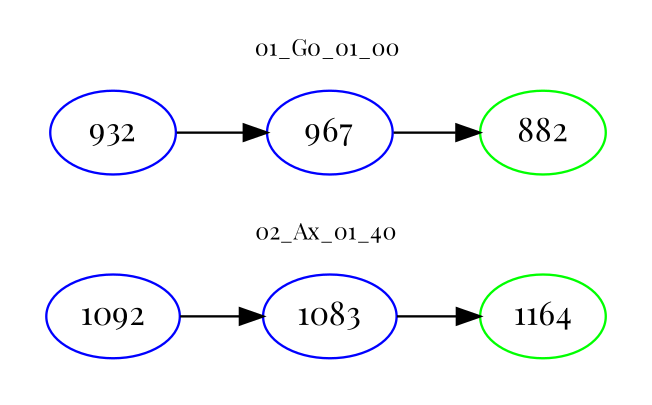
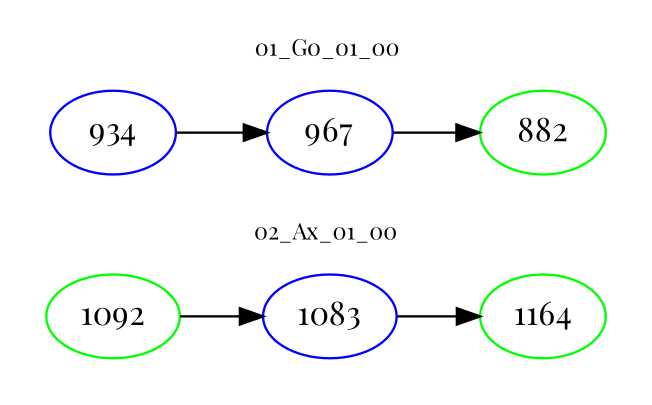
(113, 133) -> (113, 133)
(326, 234) -> (326, 234)
(113, 316) -> (113, 316)
